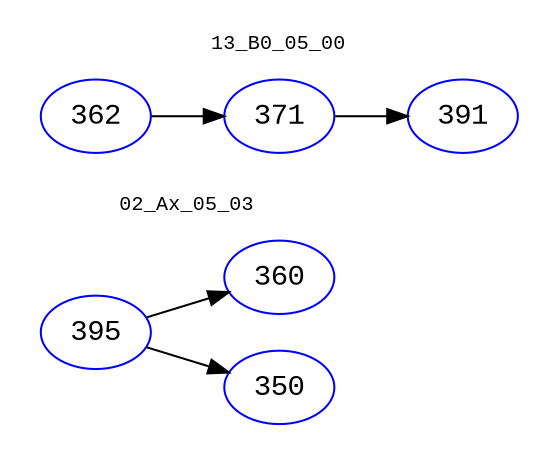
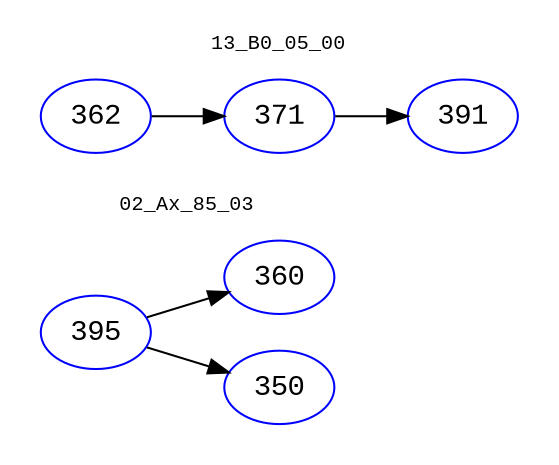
(188, 205) -> (188, 205)
